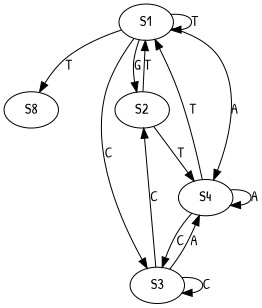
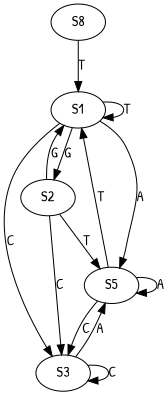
(78, 50) -> (78, 61)
(148, 66) -> (55, 154)
(206, 198) -> (112, 285)
(150, 203) -> (55, 280)
